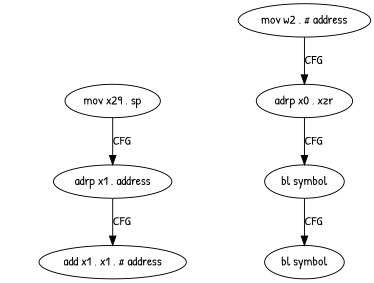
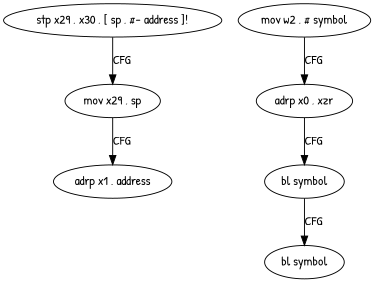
none -> (113, 20)
(304, 20) -> (304, 20)
(113, 262) -> none
